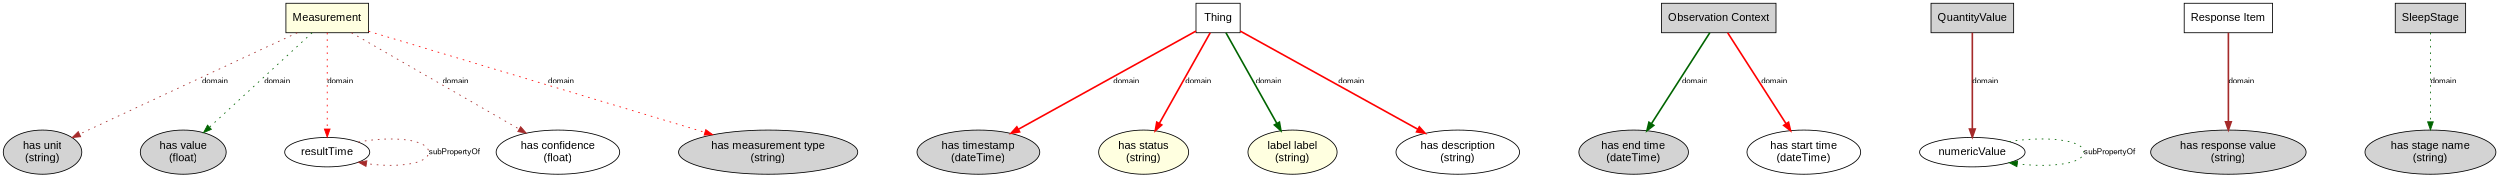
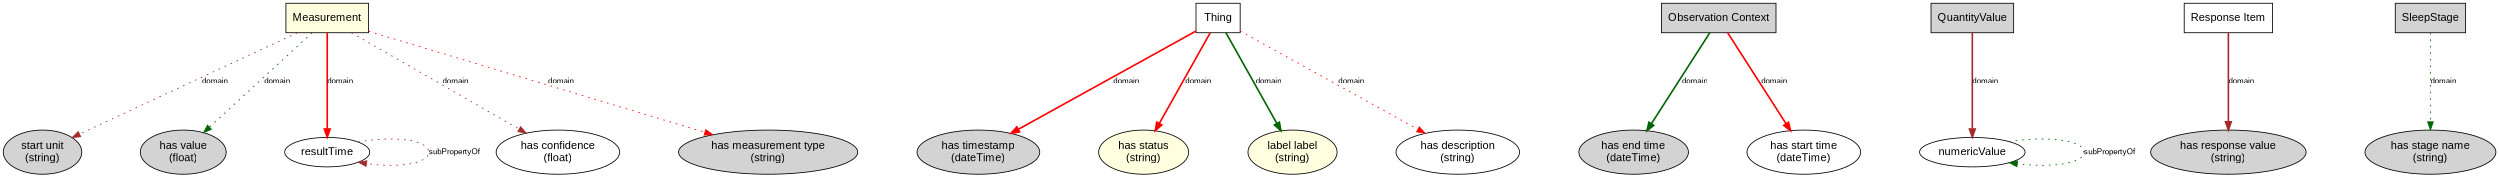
(1329, 80) -> (1329, 80)
(327, 81) -> (327, 81)
(43, 152) -> (43, 152)
